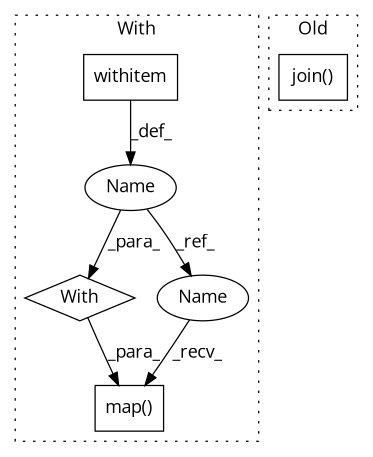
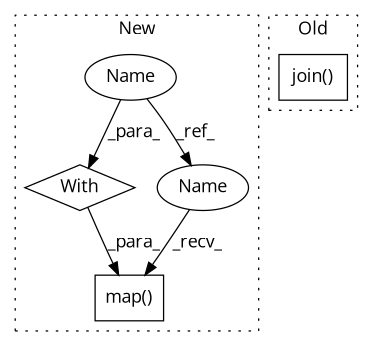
(137, 30) -> (137, 30)
(131, 77) -> none
